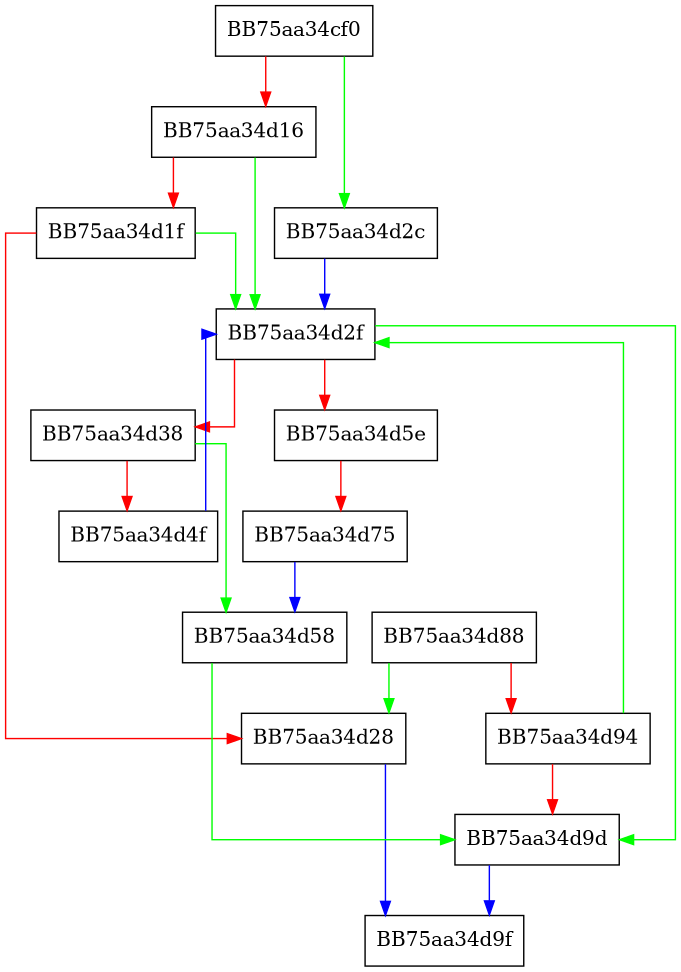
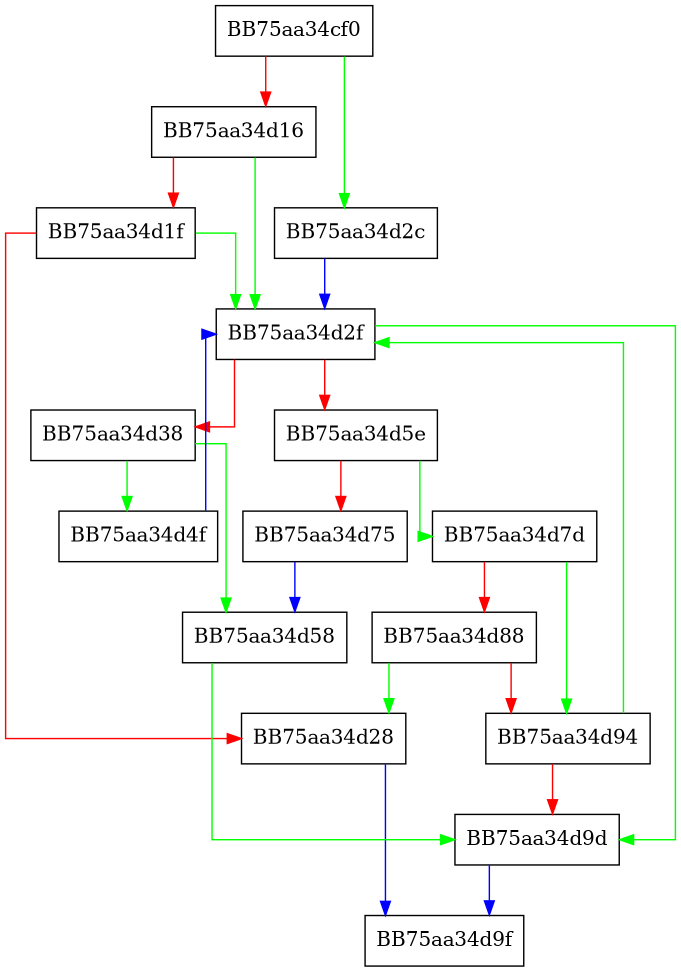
(127, 479) -> (127, 479)
none -> (515, 536)
